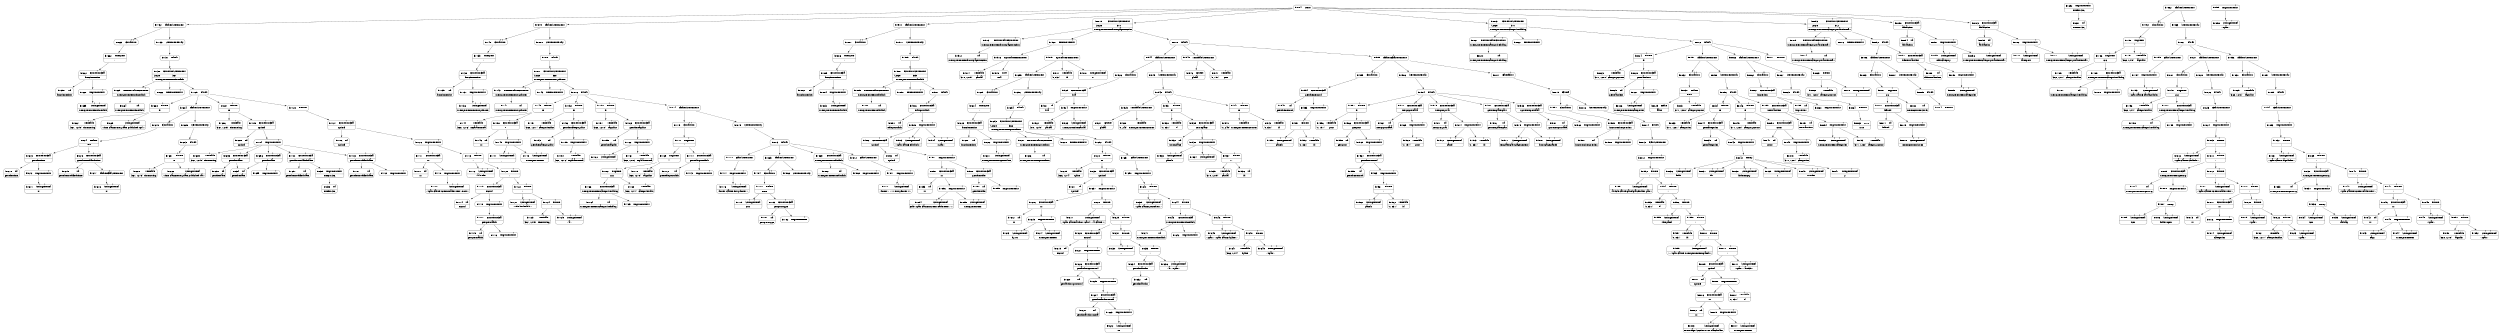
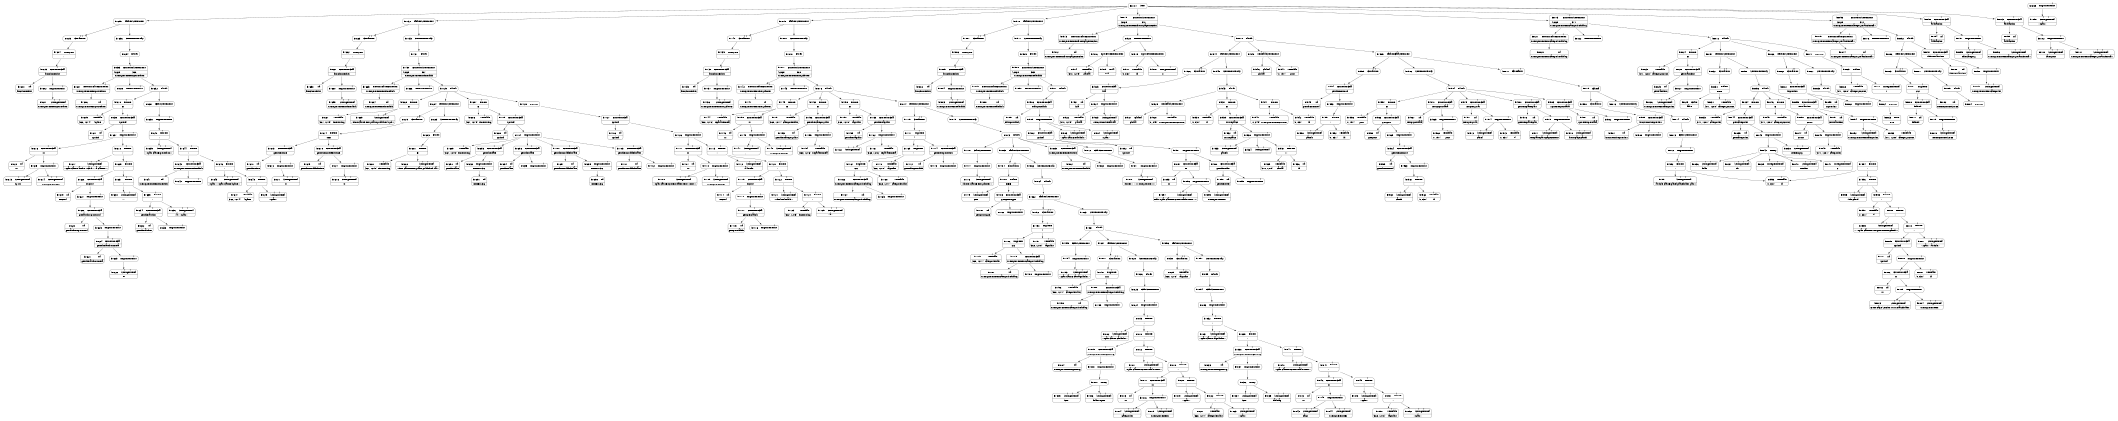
(1047, 66) -> (638, 11)
(1744, 164) -> (1780, 141)
(237, 165) -> (485, 158)
(111, 173) -> (349, 166)
none -> (716, 181)
none -> (1042, 181)
(1658, 181) -> (1725, 178)
none -> (172, 228)
none -> (1160, 413)
